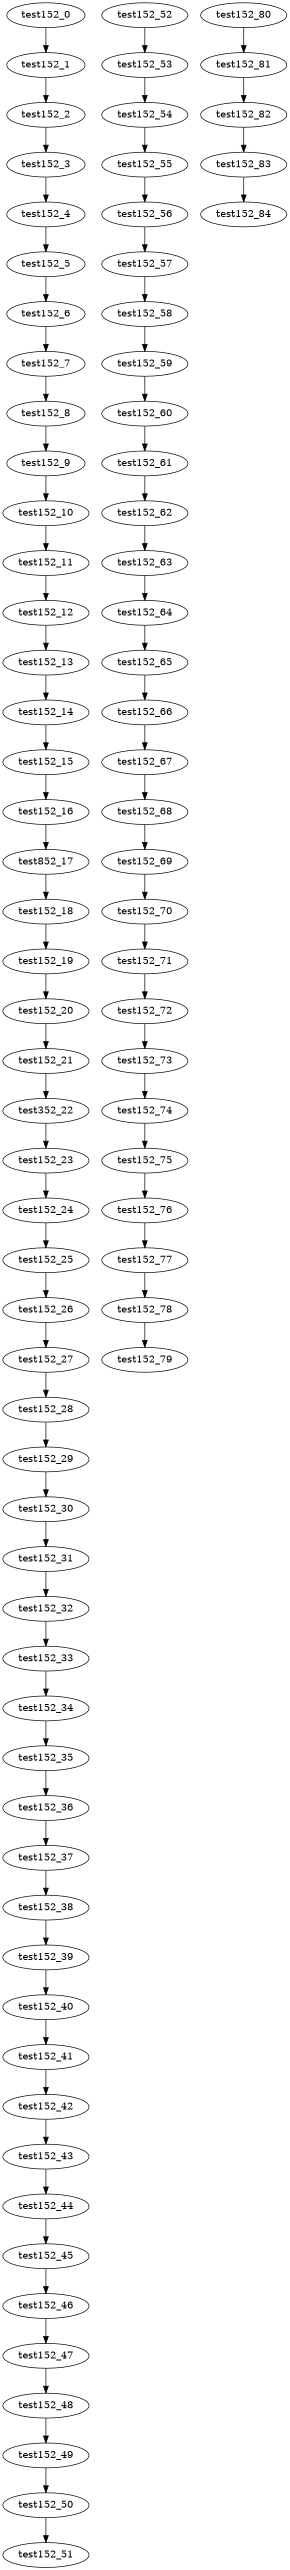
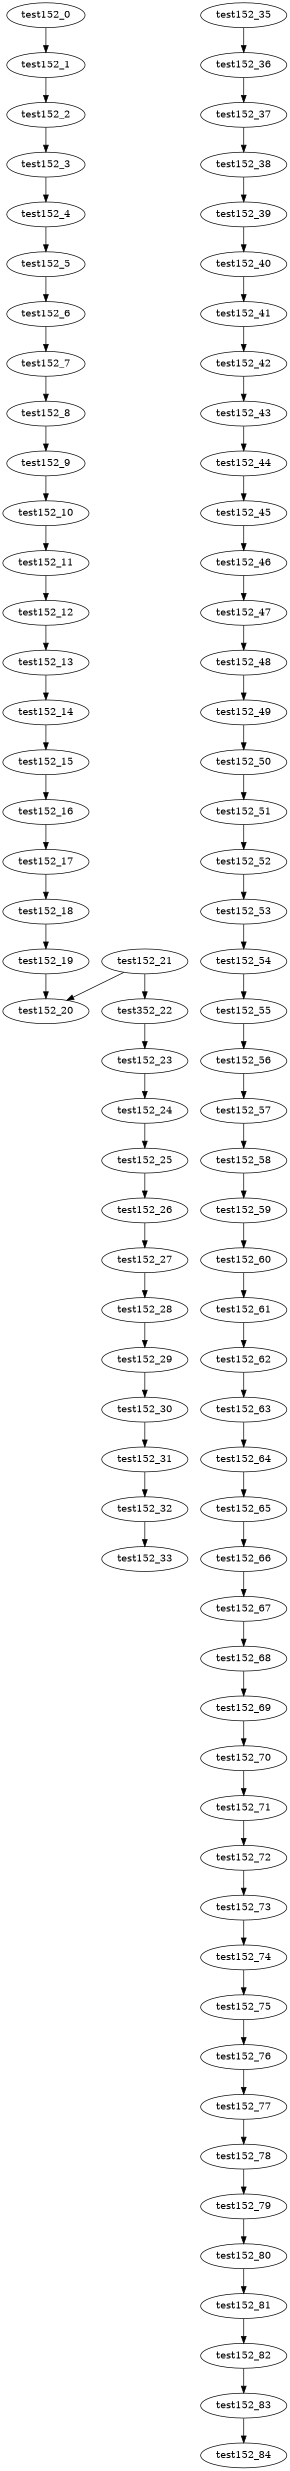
none -> (244, 834)
(46, 862) -> (46, 862)
(46, 1033) -> (99, 985)
(46, 1708) -> none
none -> (244, 2228)
